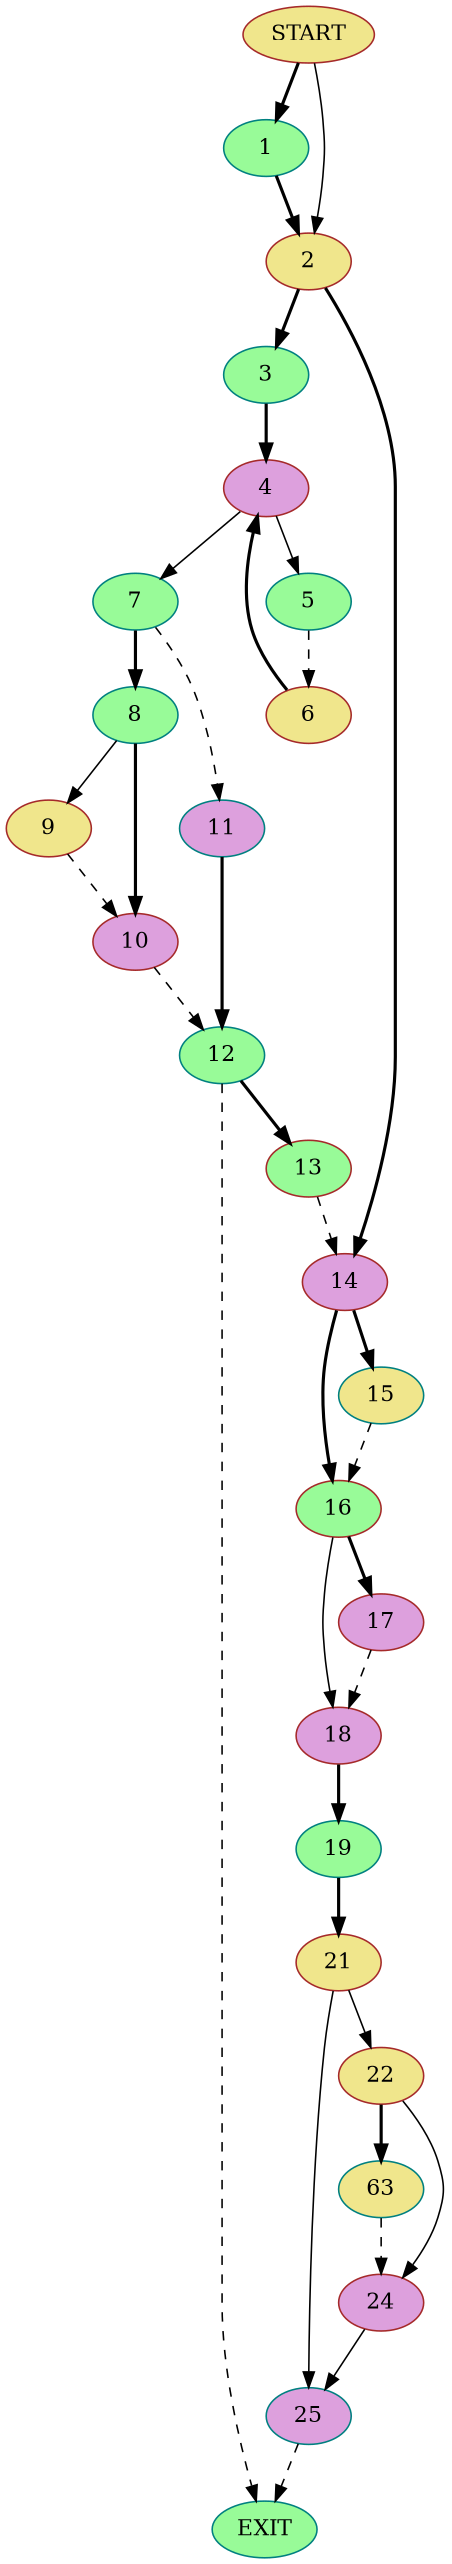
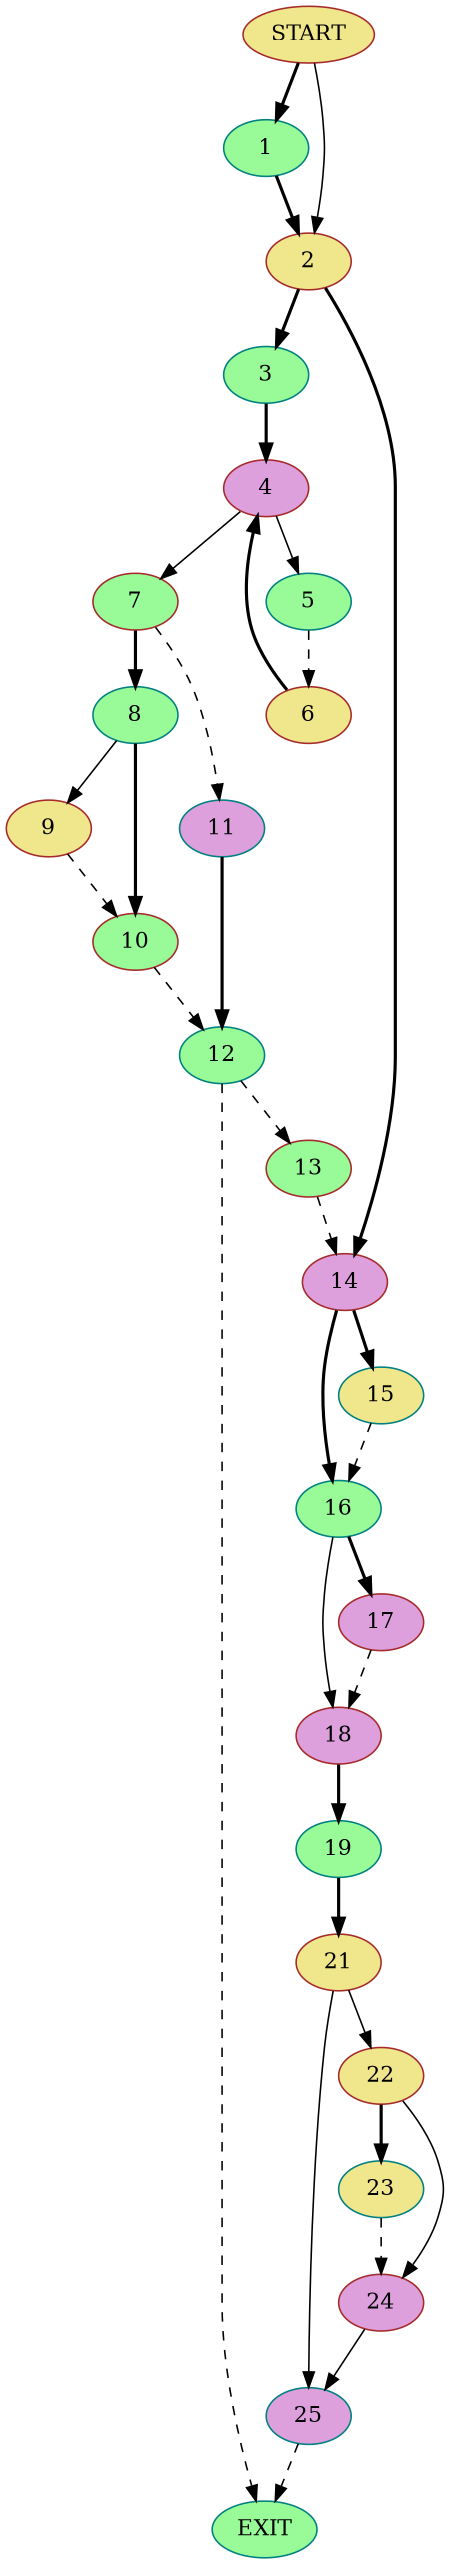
(135, 602) -> (135, 602)
(135, 942) -> (135, 942)
(260, 1106) -> (260, 1106)
(339, 1509) -> (339, 1509)
(381, 2189) -> (381, 2189)
